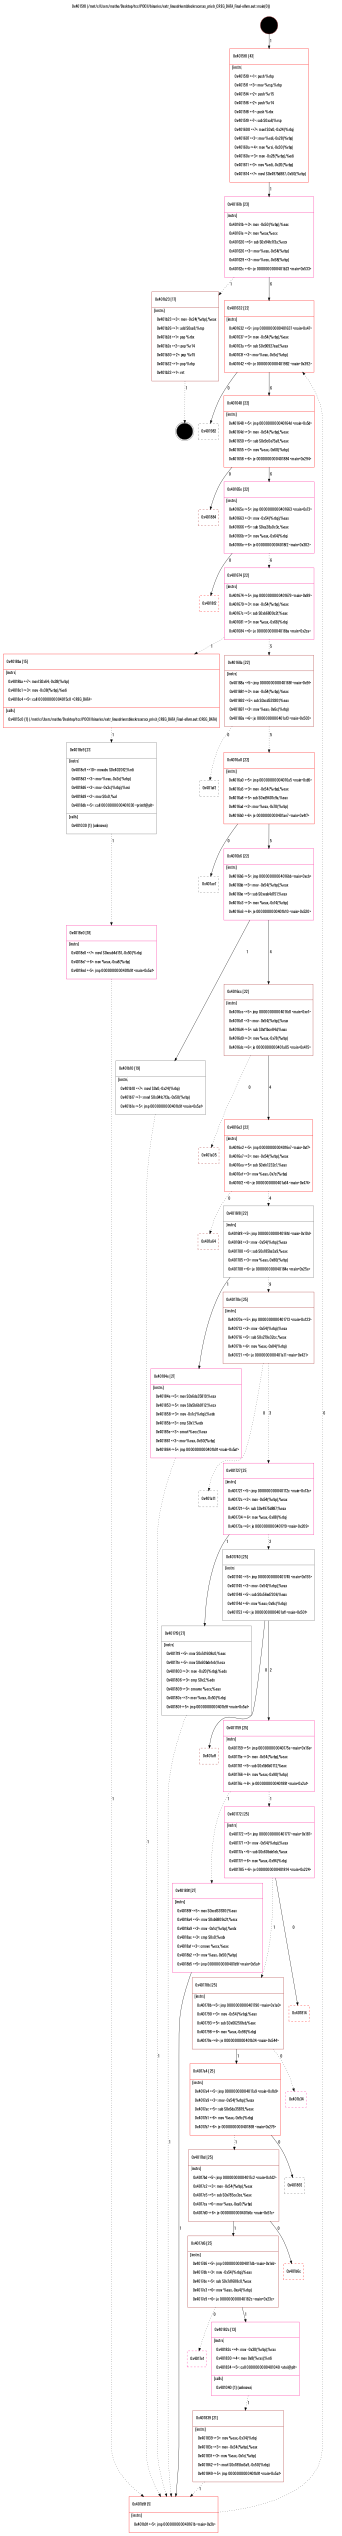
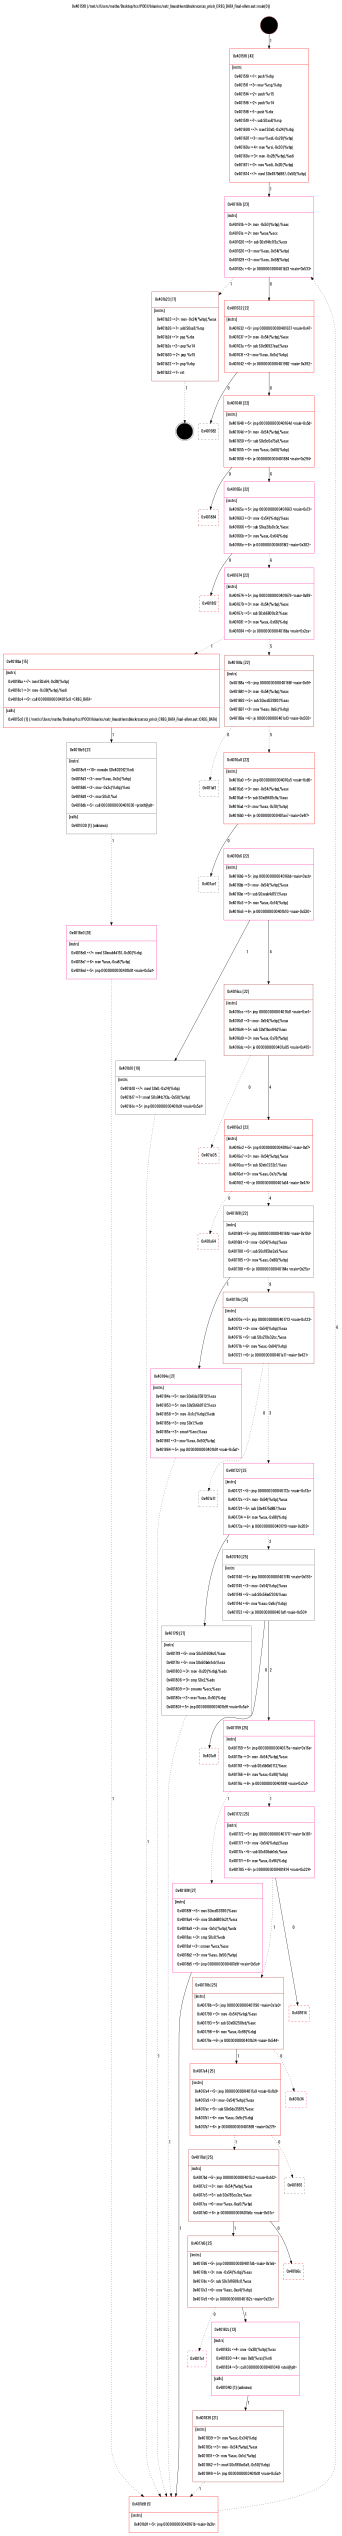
(111, 734) -> (111, 734)
(269, 835) -> none
(322, 1476) -> (335, 1436)
(284, 2154) -> (284, 2154)
(247, 2402) -> (247, 2402)
